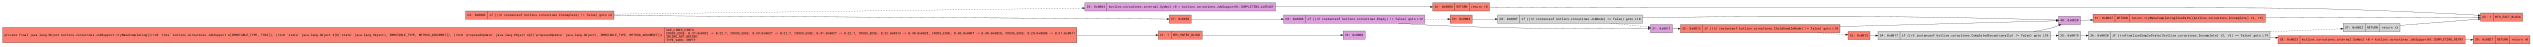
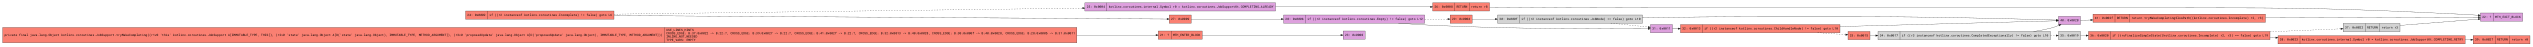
(2502, 17) -> (2502, 17)
(2179, 36) -> (2179, 36)
